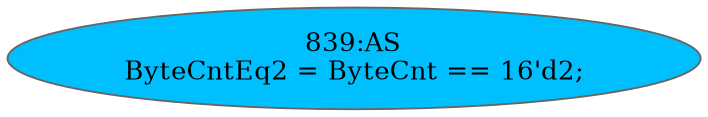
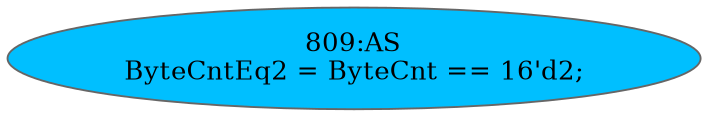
(354, 58) -> (354, 58)
